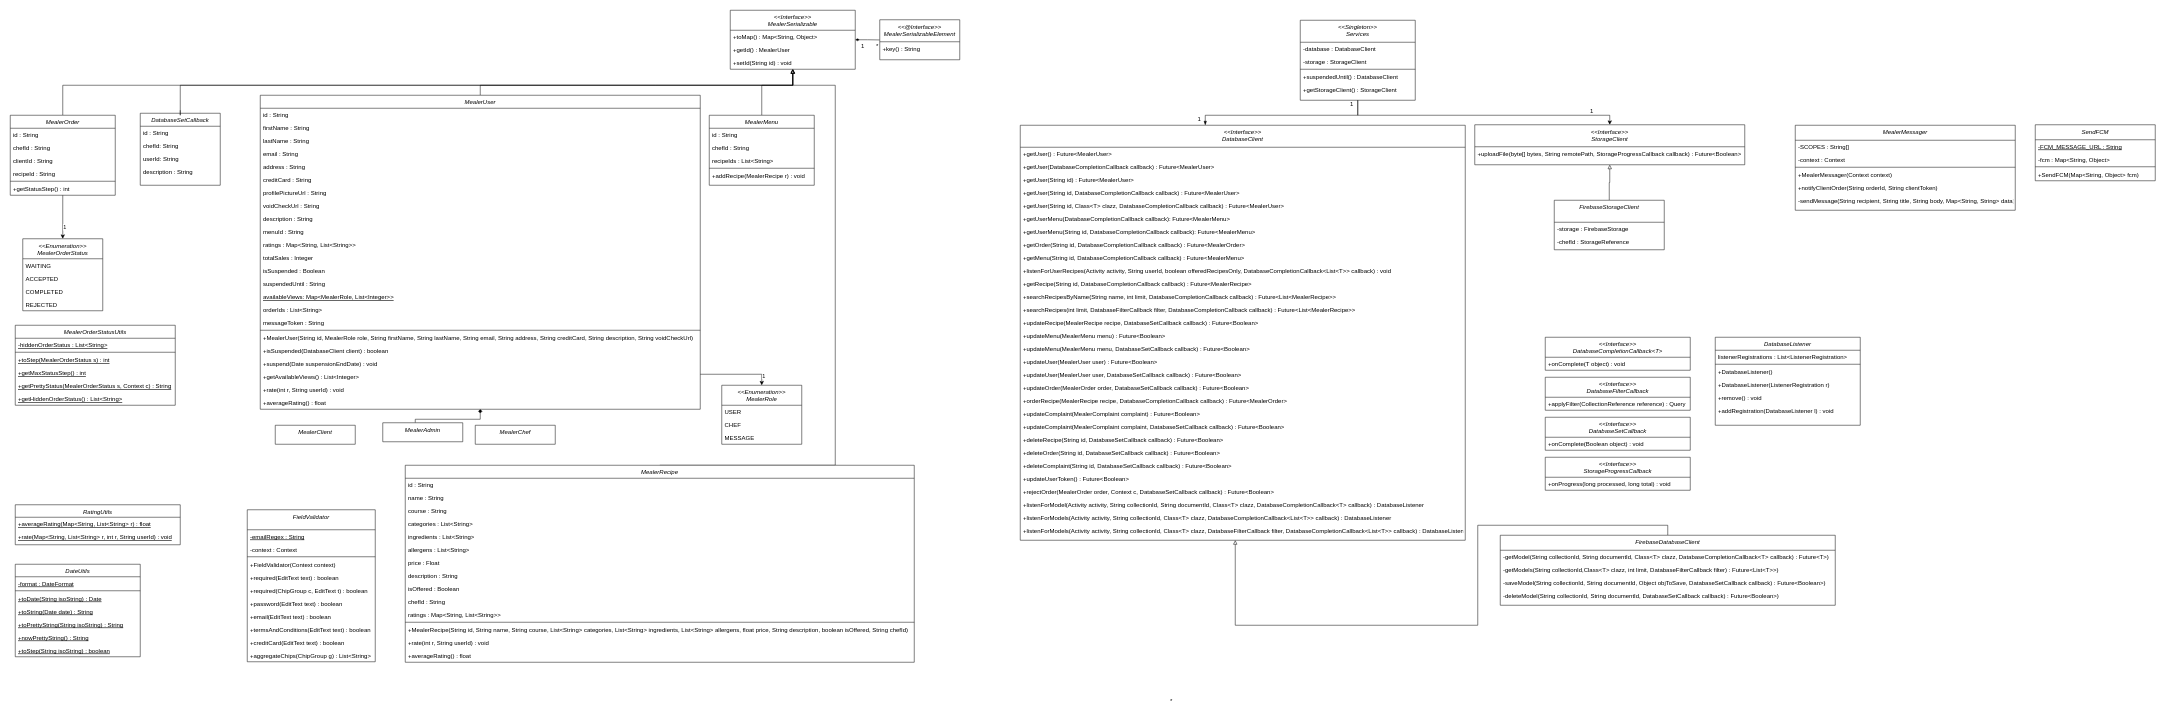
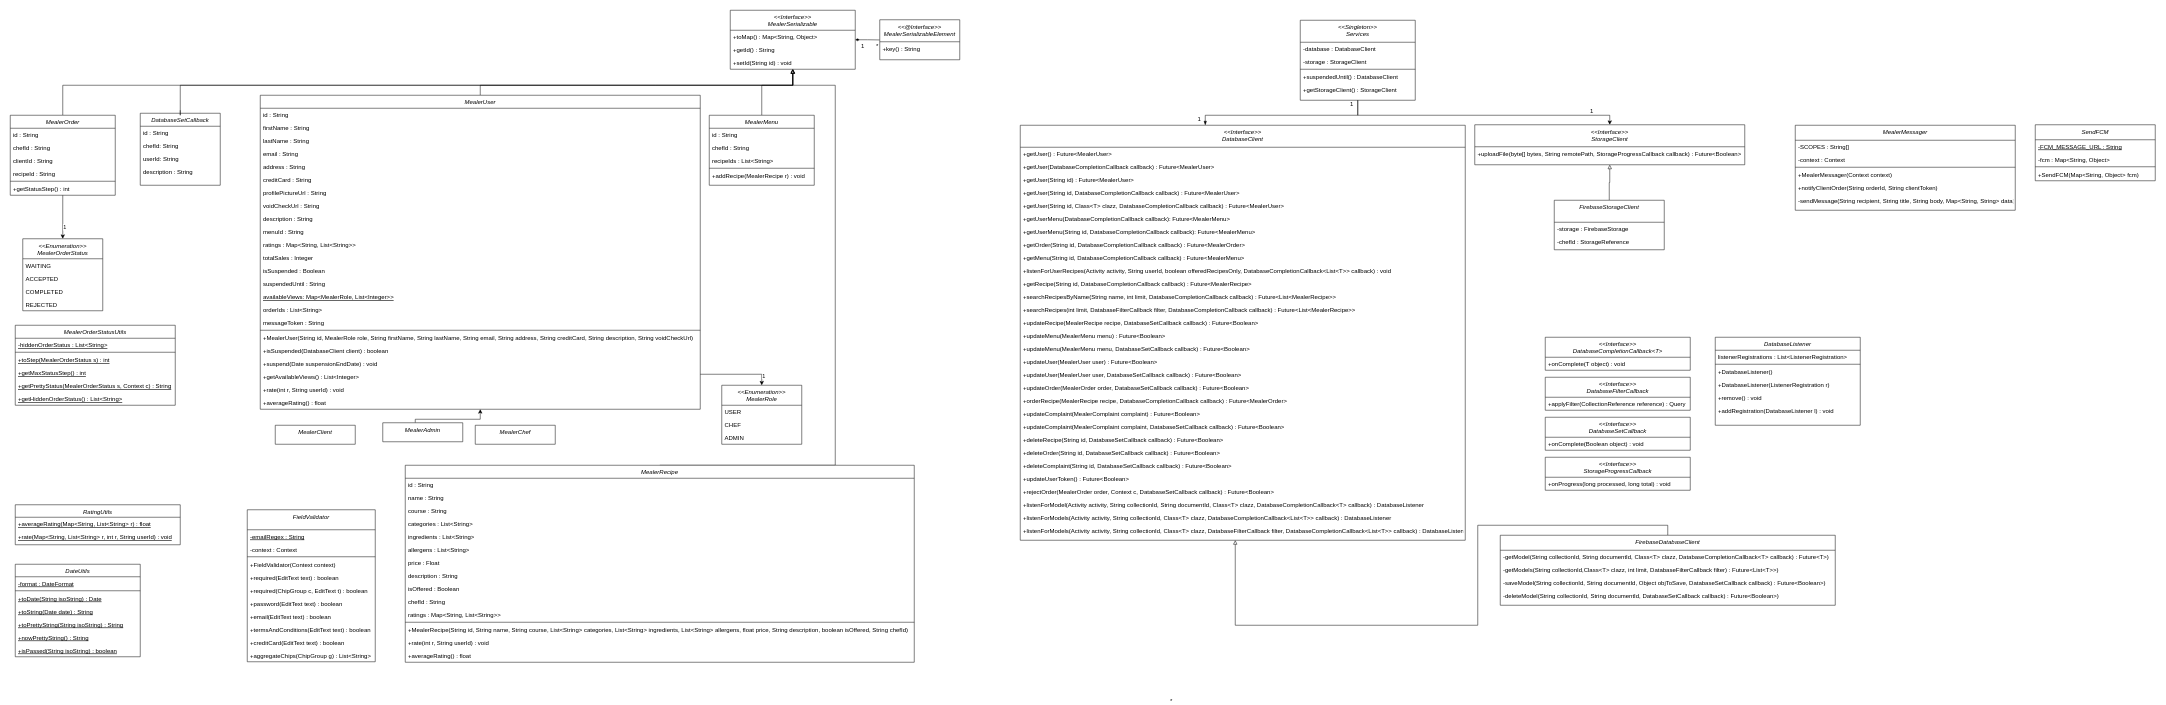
(765, 50) -> (758, 50)
(480, 414) -> (480, 414)
(736, 438) -> (733, 438)
(71, 651) -> (73, 651)
